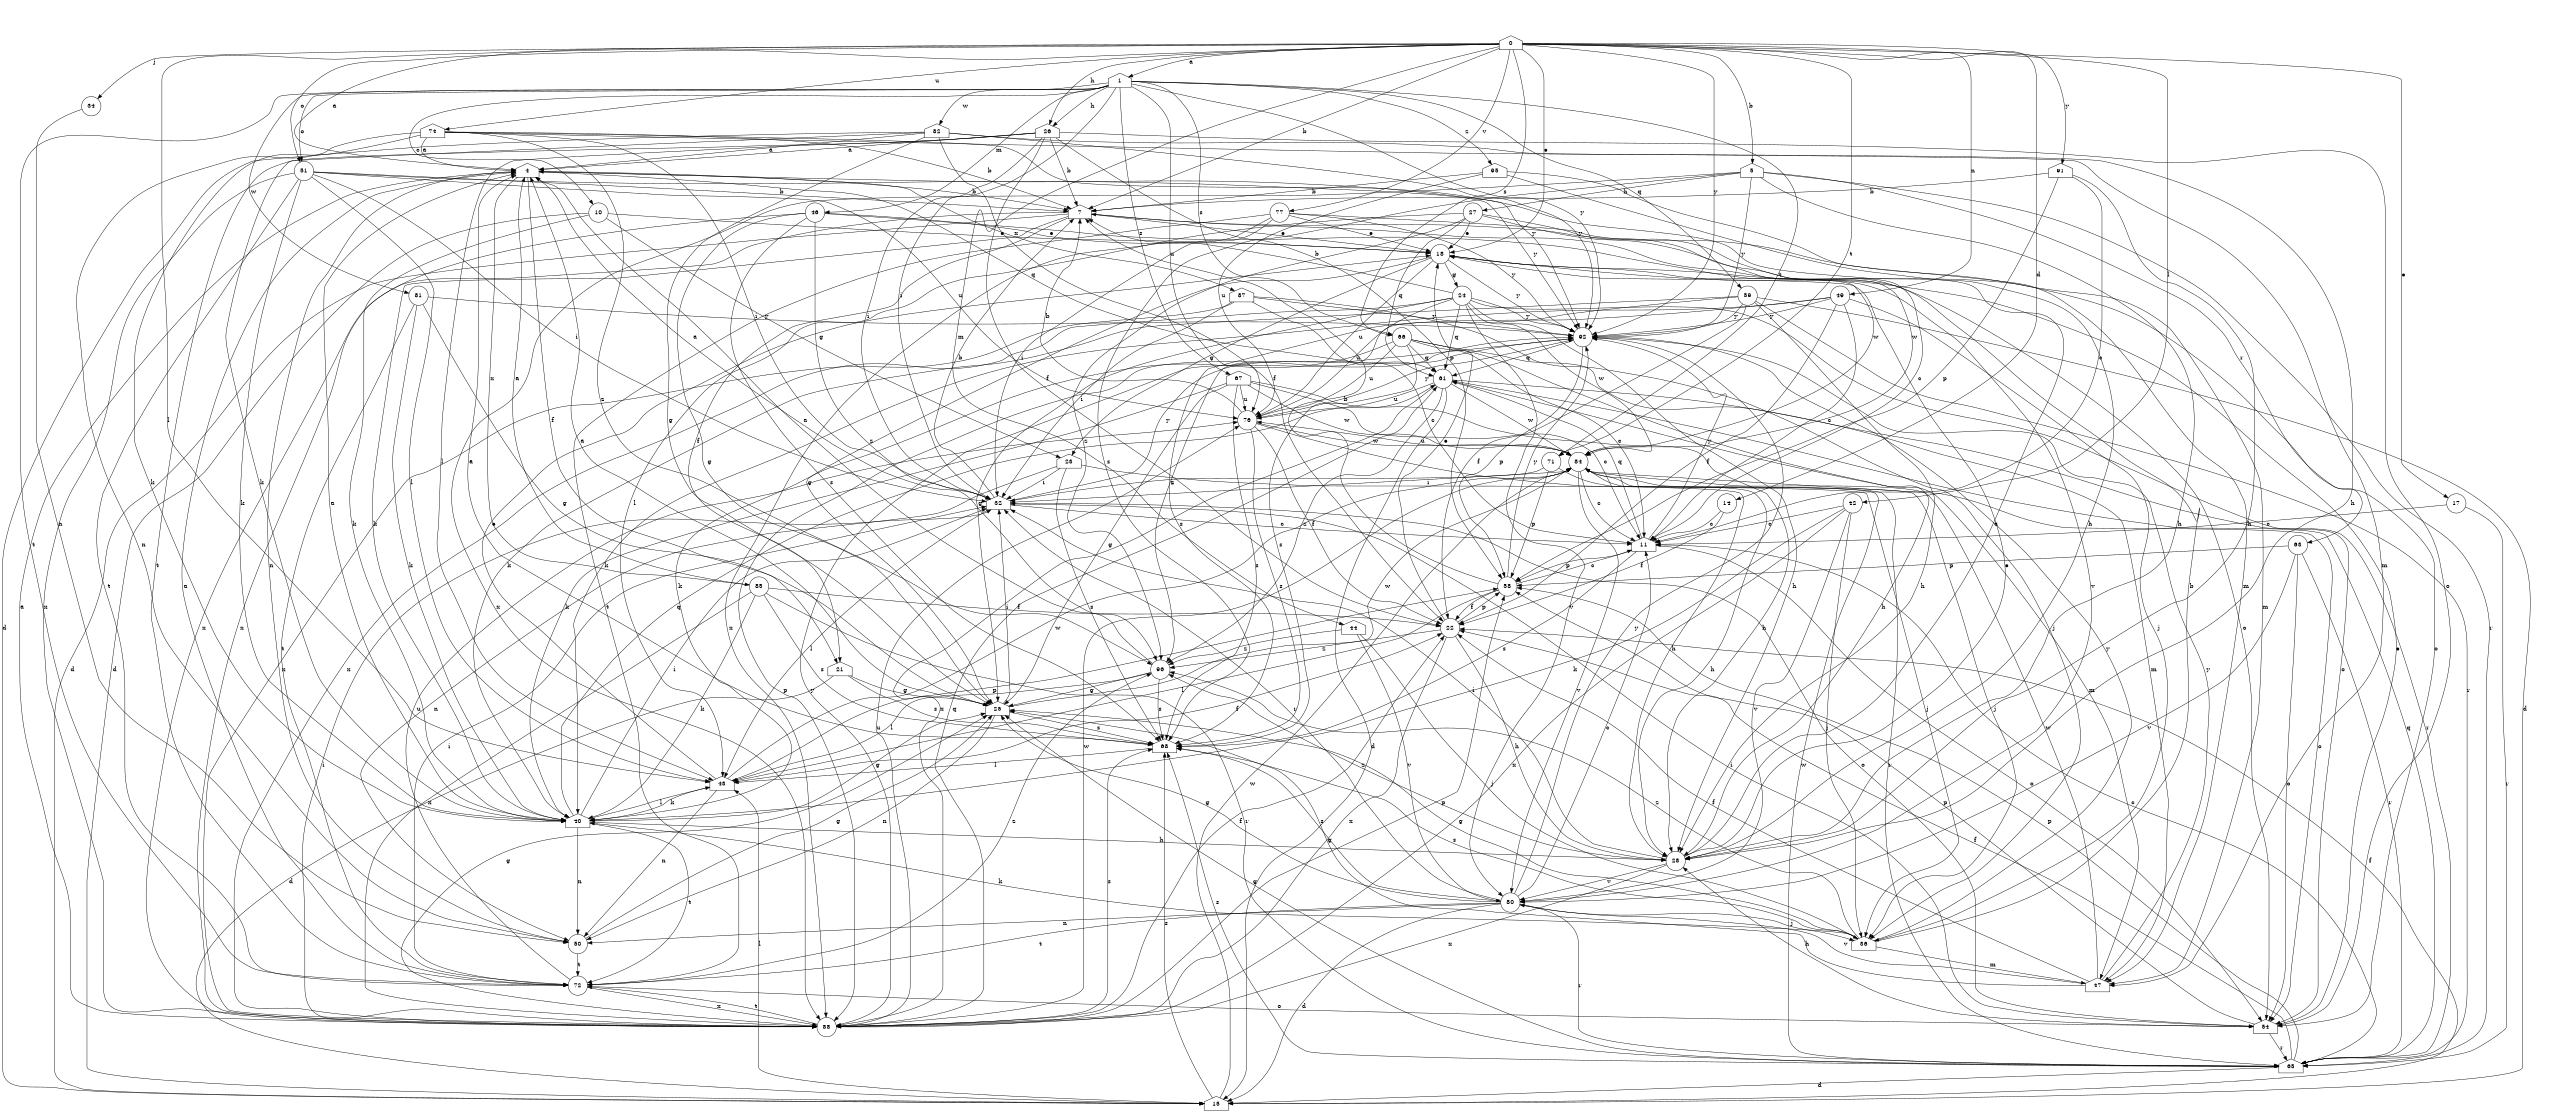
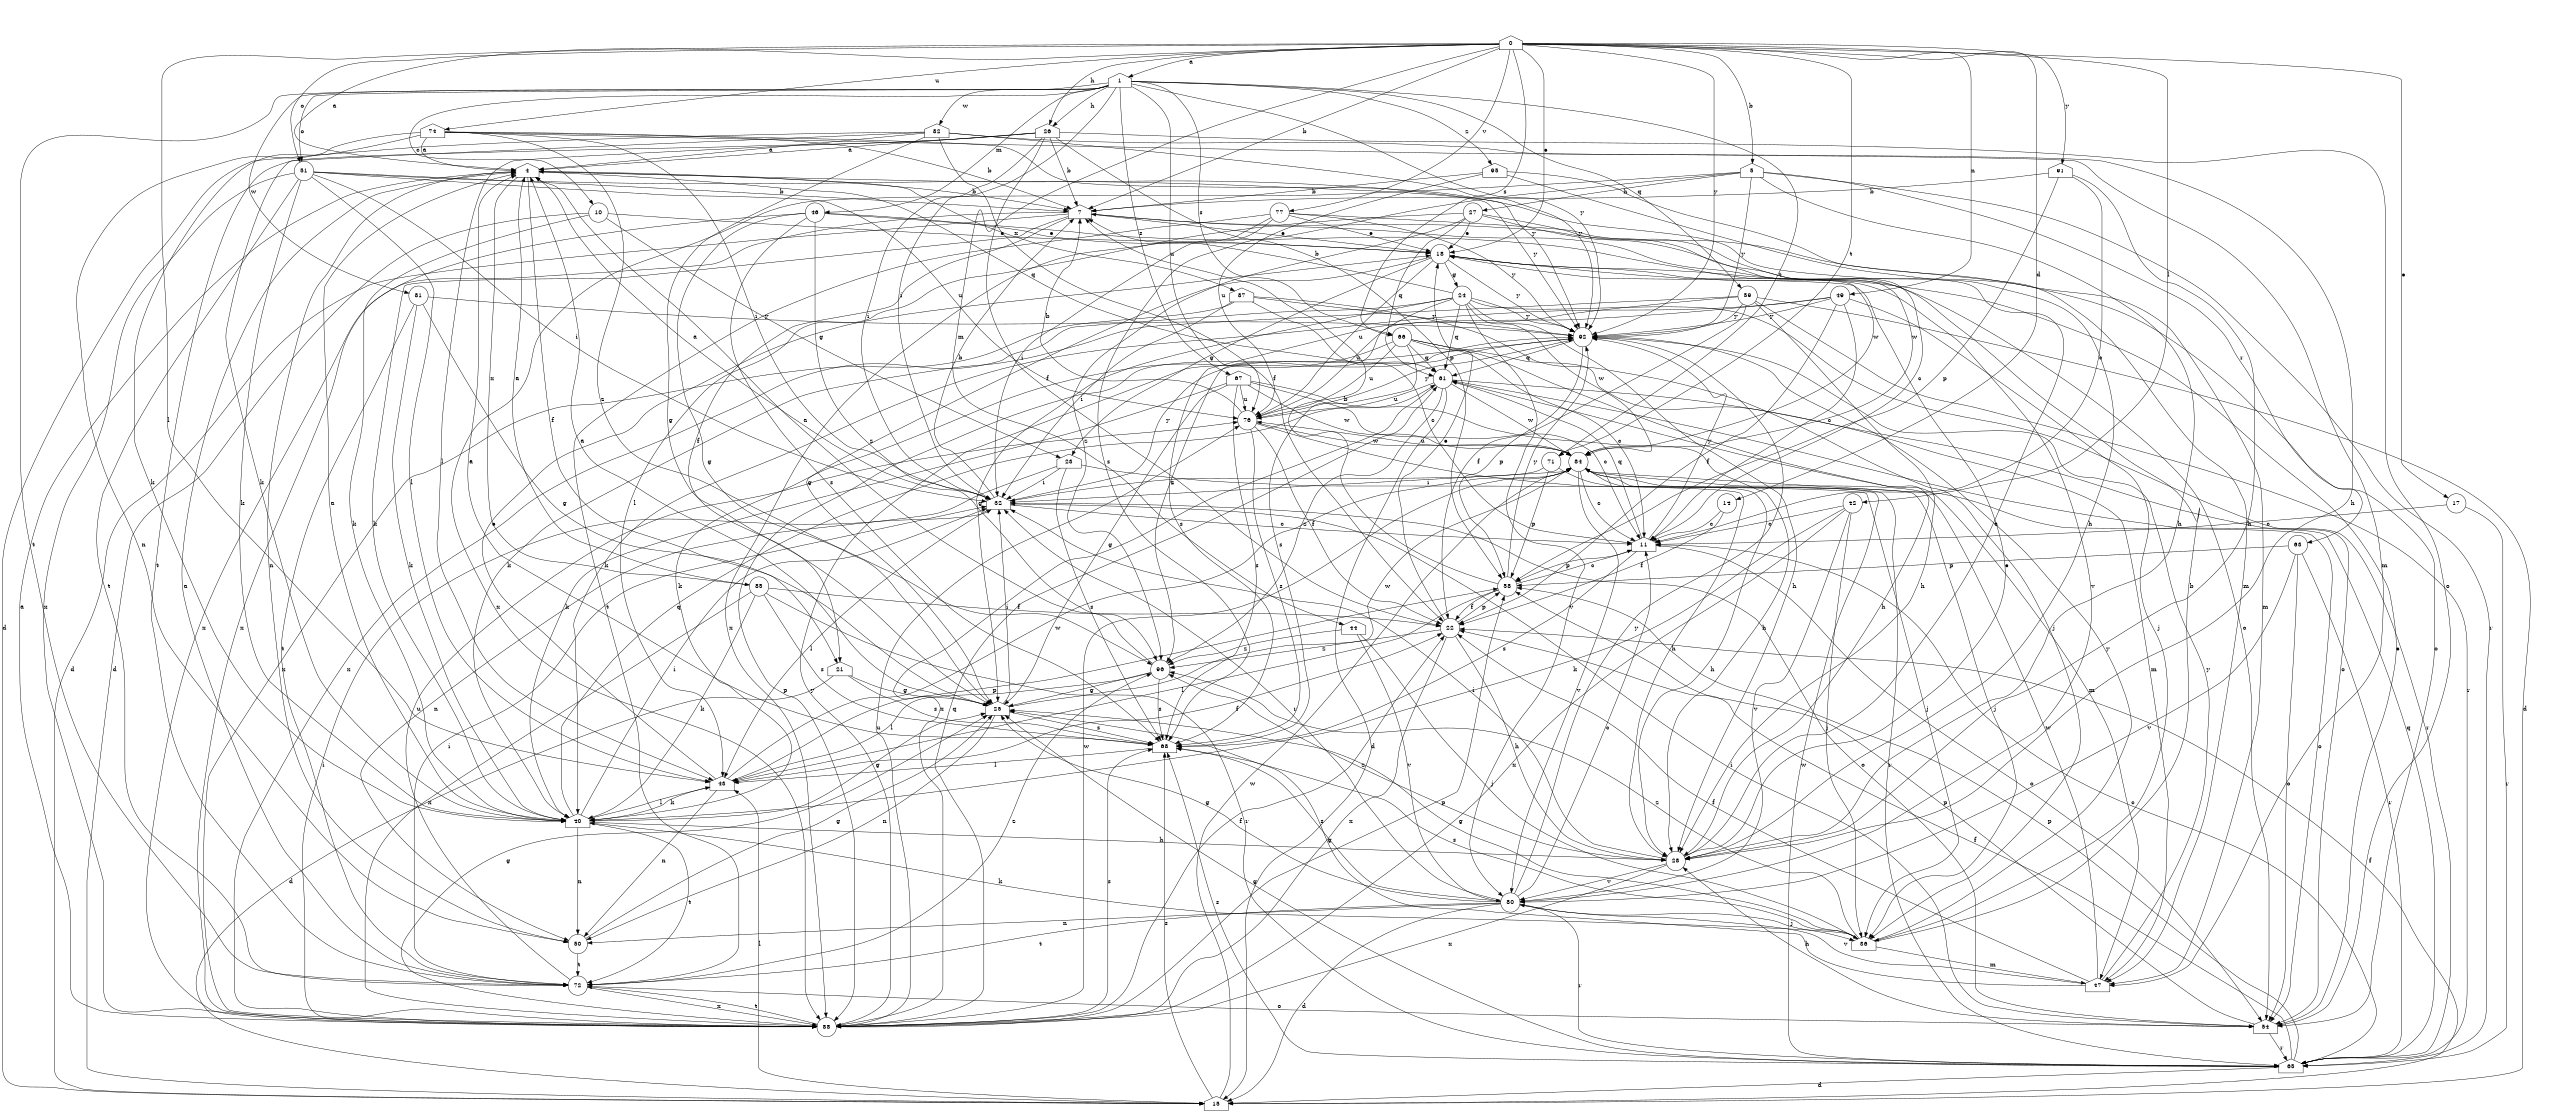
(91, 106) -> none
